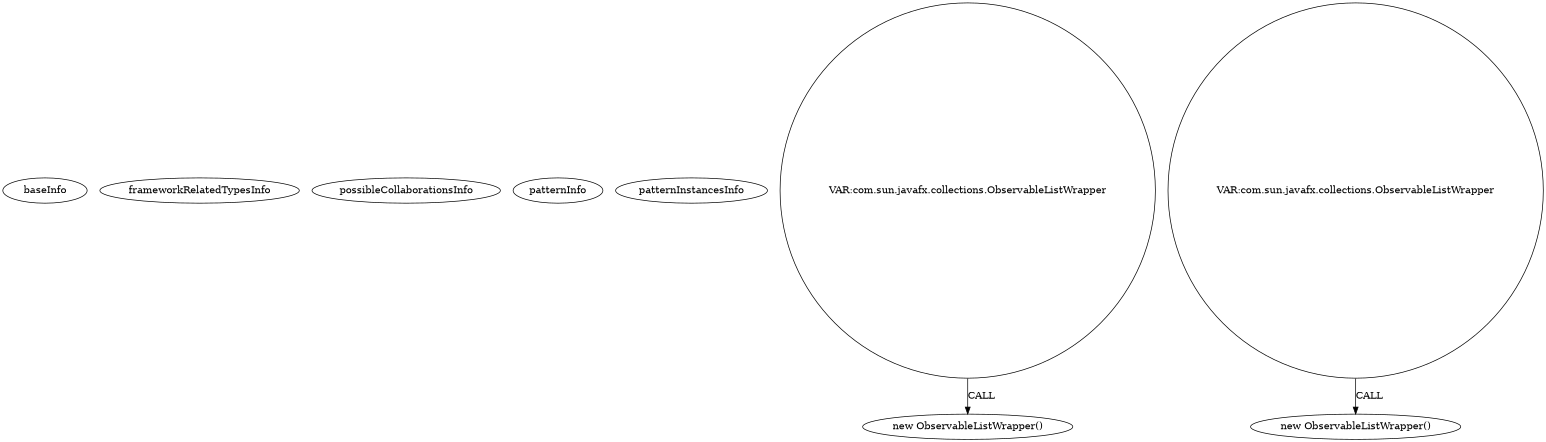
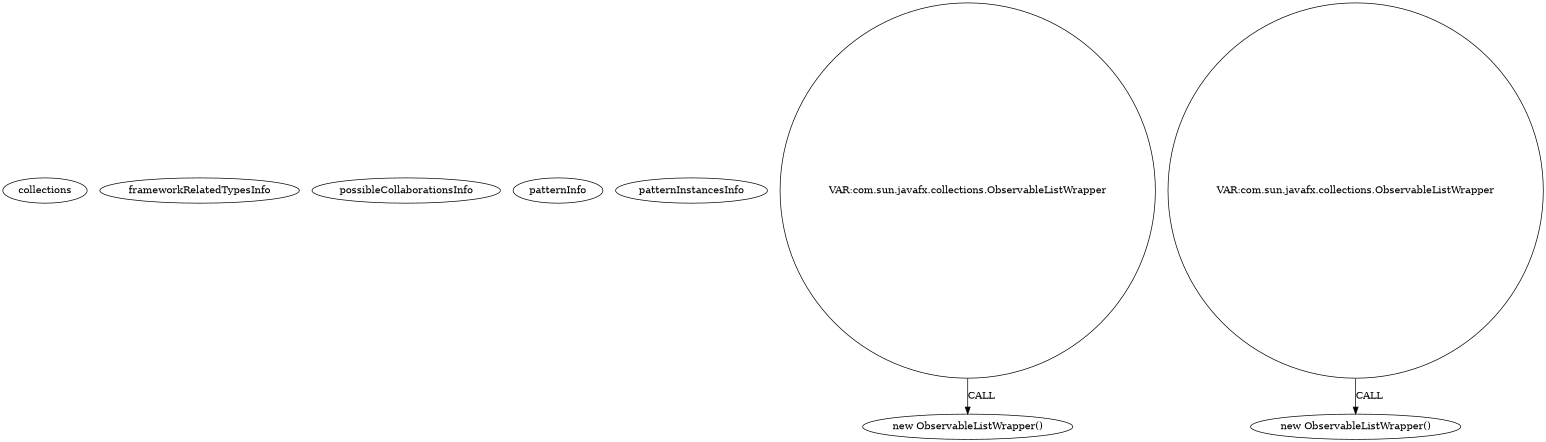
(45, 191) -> (45, 191)
